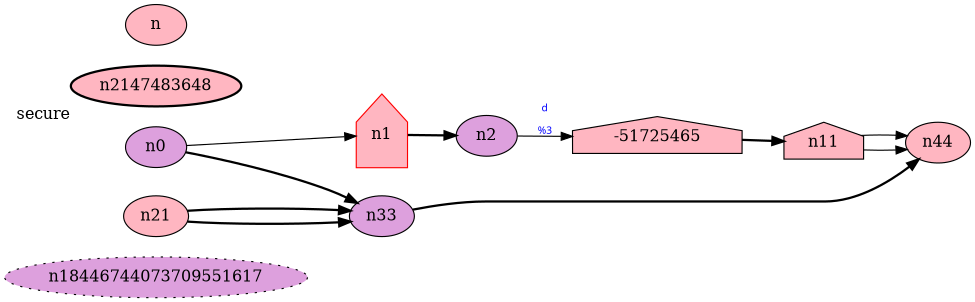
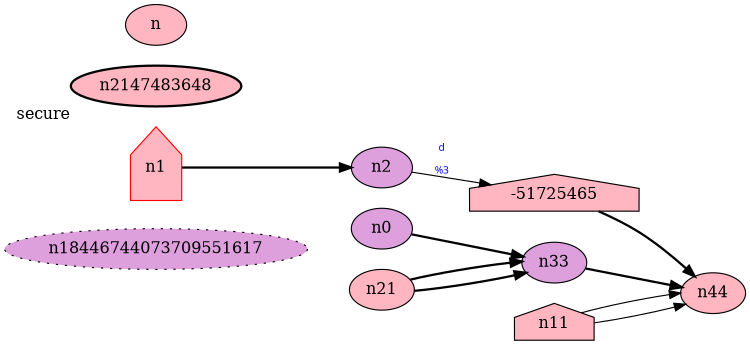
(757, 140) -> (645, 236)
(266, 141) -> none
